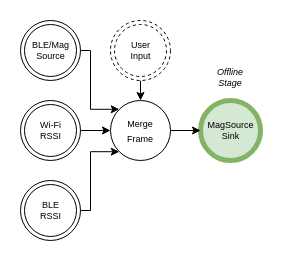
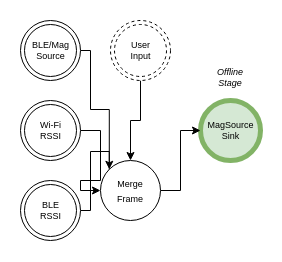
(141, 131) -> (131, 191)
